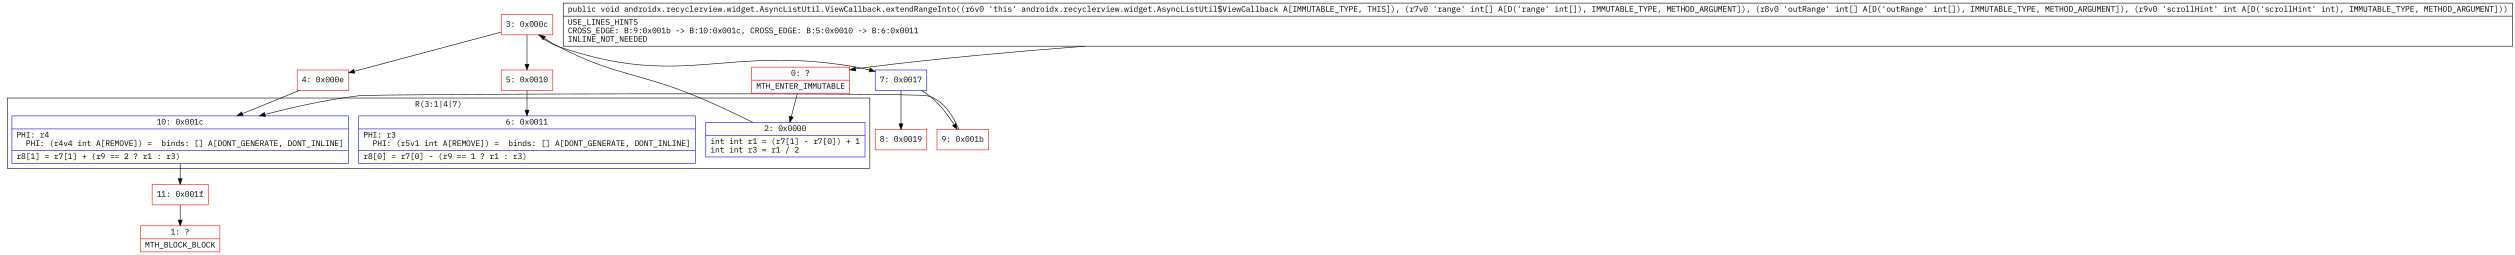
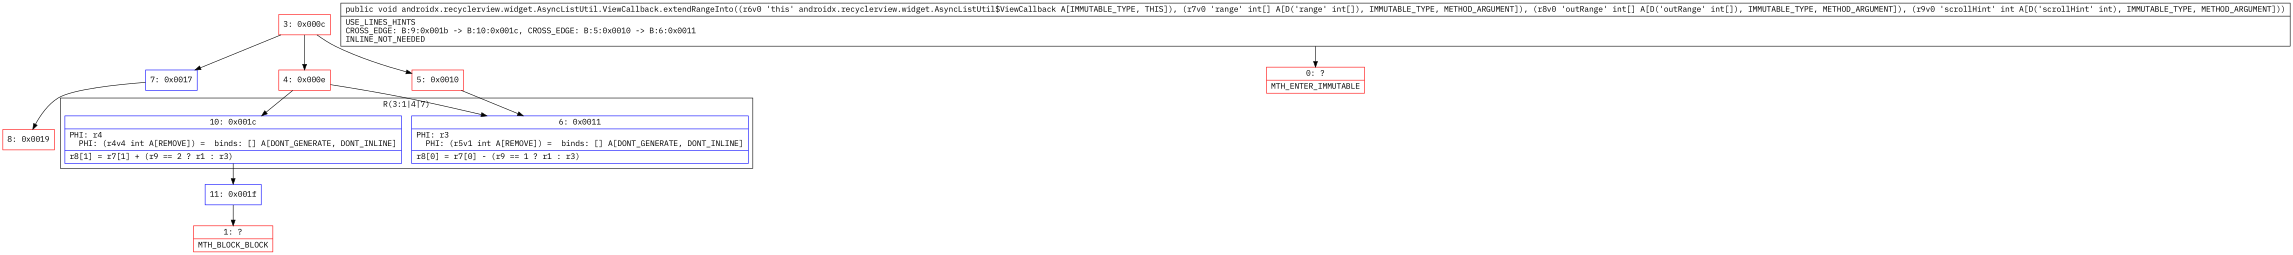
none -> (387, 94)
(785, 140) -> none
(963, 140) -> none
(180, 195) -> (233, 195)
